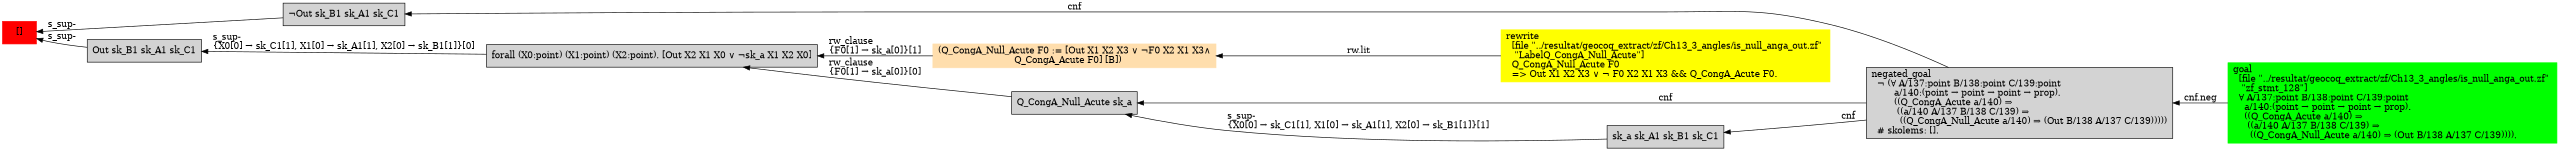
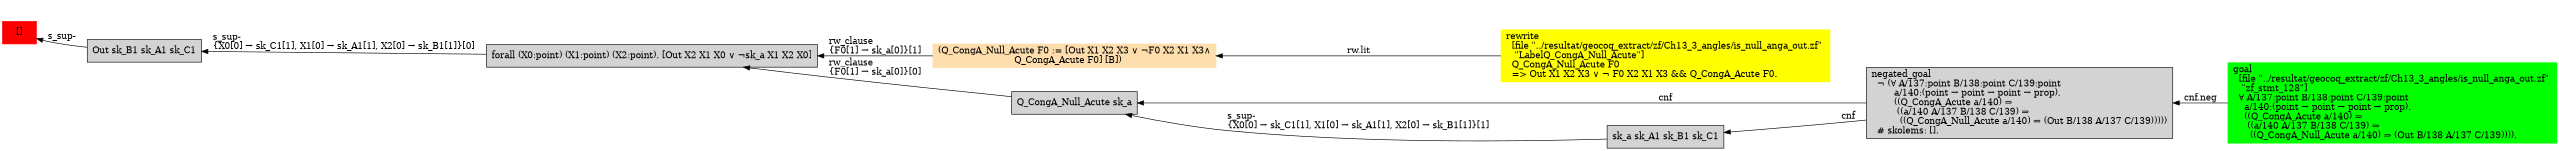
(344, 14) -> none
